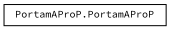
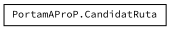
(85, 15) -> (85, 15)
